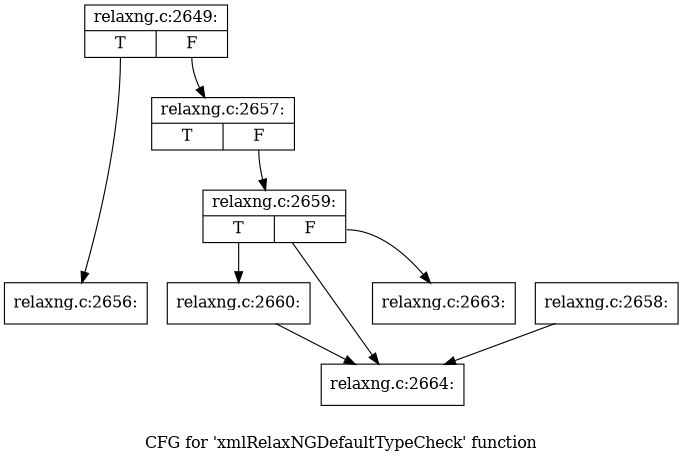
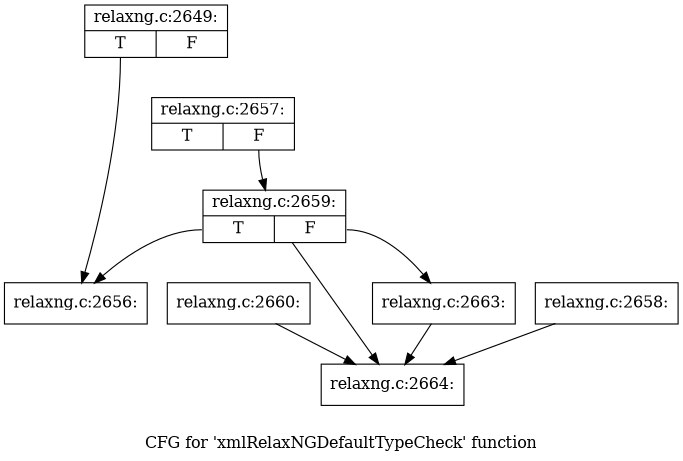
(194, 73) -> none
(239, 257) -> (149, 244)
none -> (421, 339)
